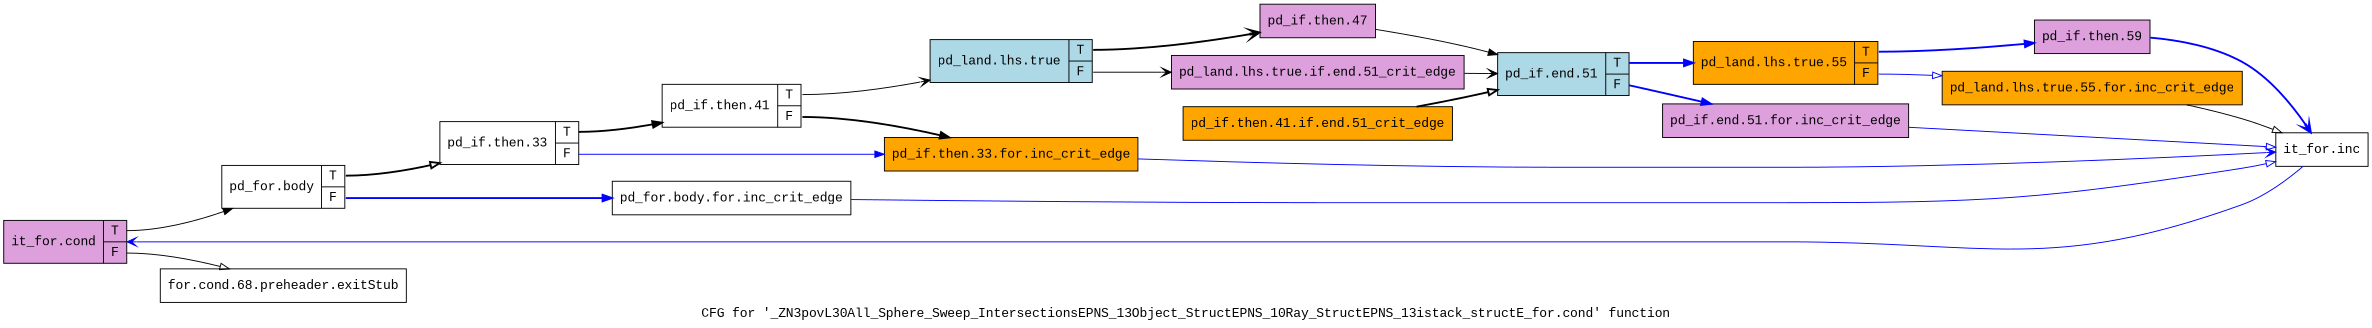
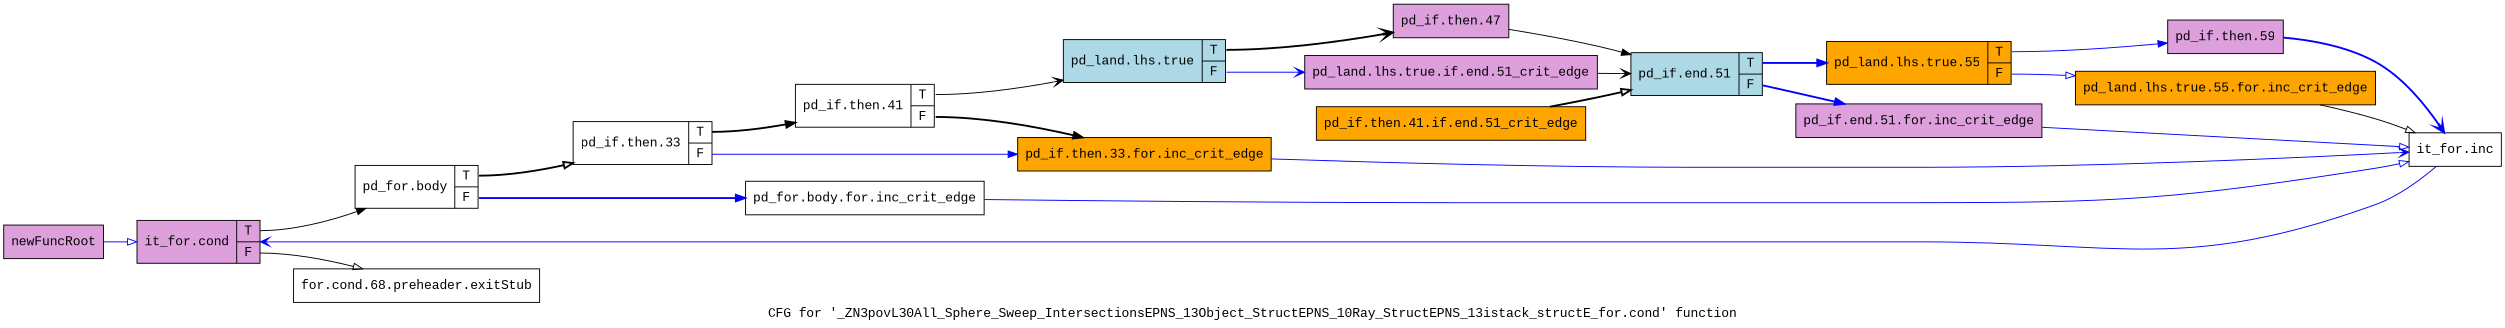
(1952, 49) -> (2085, 49)
(1127, 72) -> (1261, 72)
none -> (54, 242)
